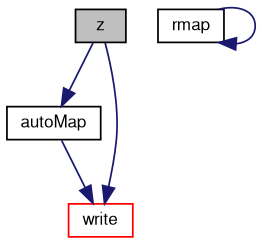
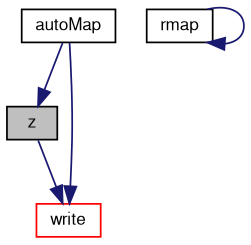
(81, 67) -> (53, 67)
